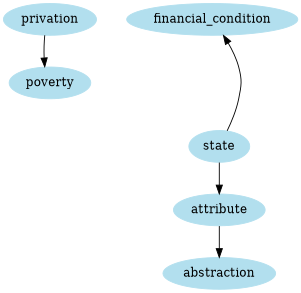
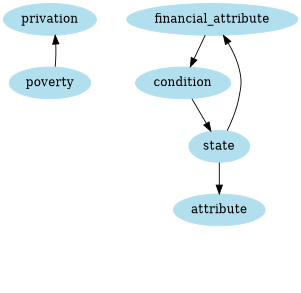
(212, 19) -> (212, 19)
(44, 47) -> (56, 55)
none -> (183, 83)
(219, 273) -> none
